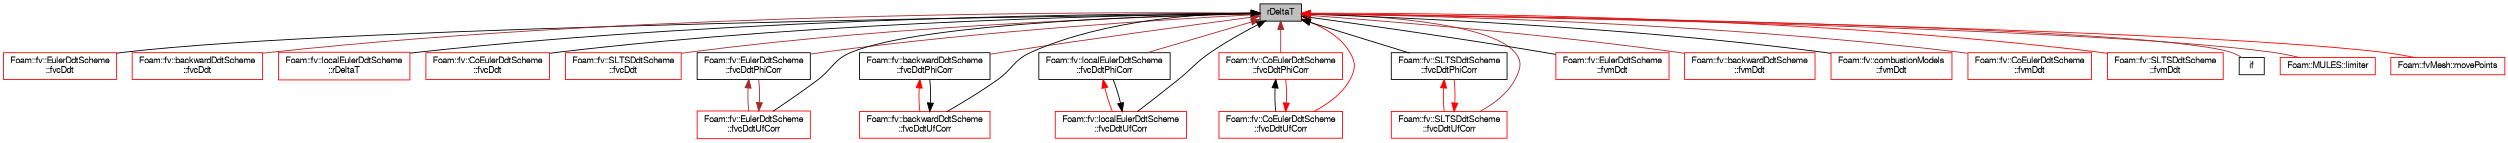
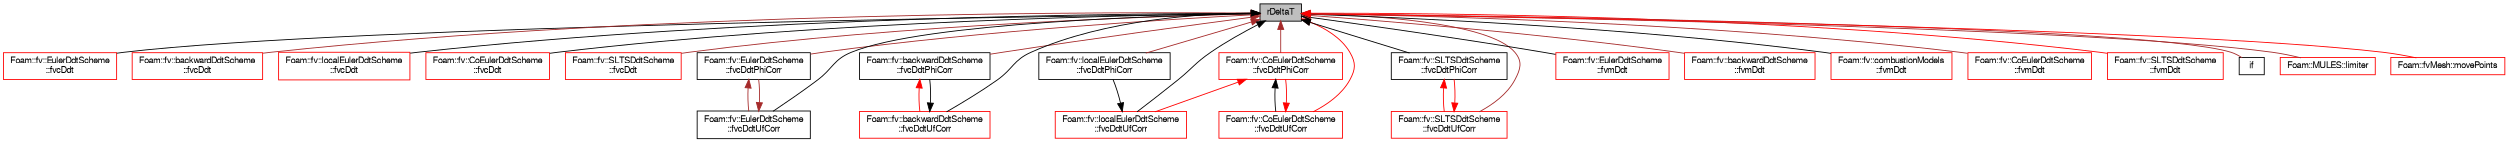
(344, 66) -> (344, 66)
(1108, 100) -> (1197, 97)
(754, 125) -> (754, 125)
